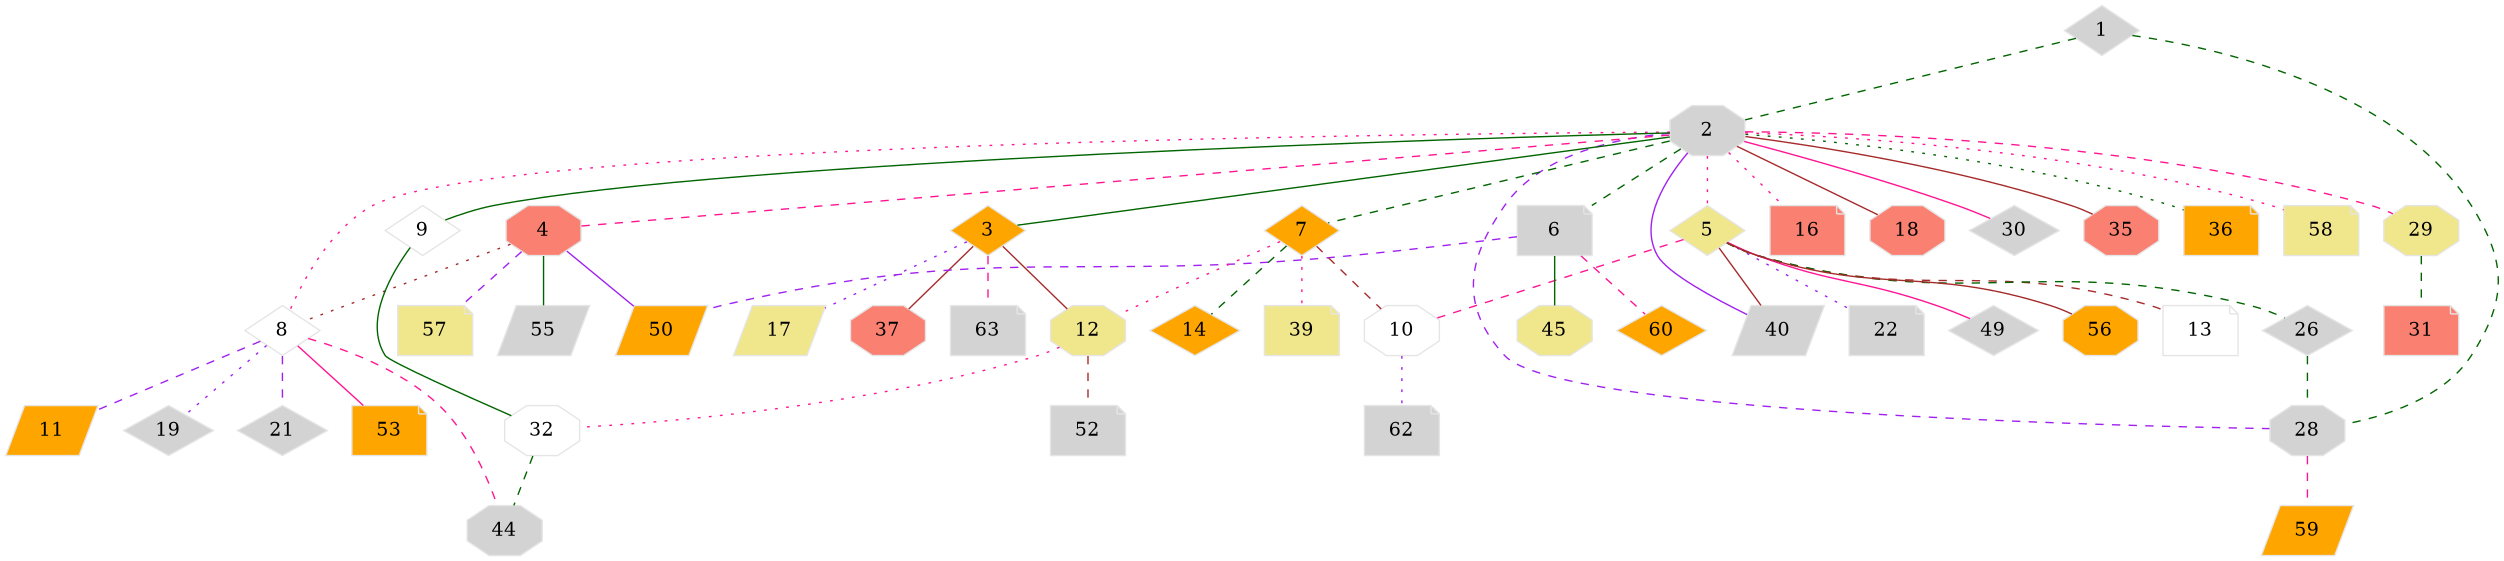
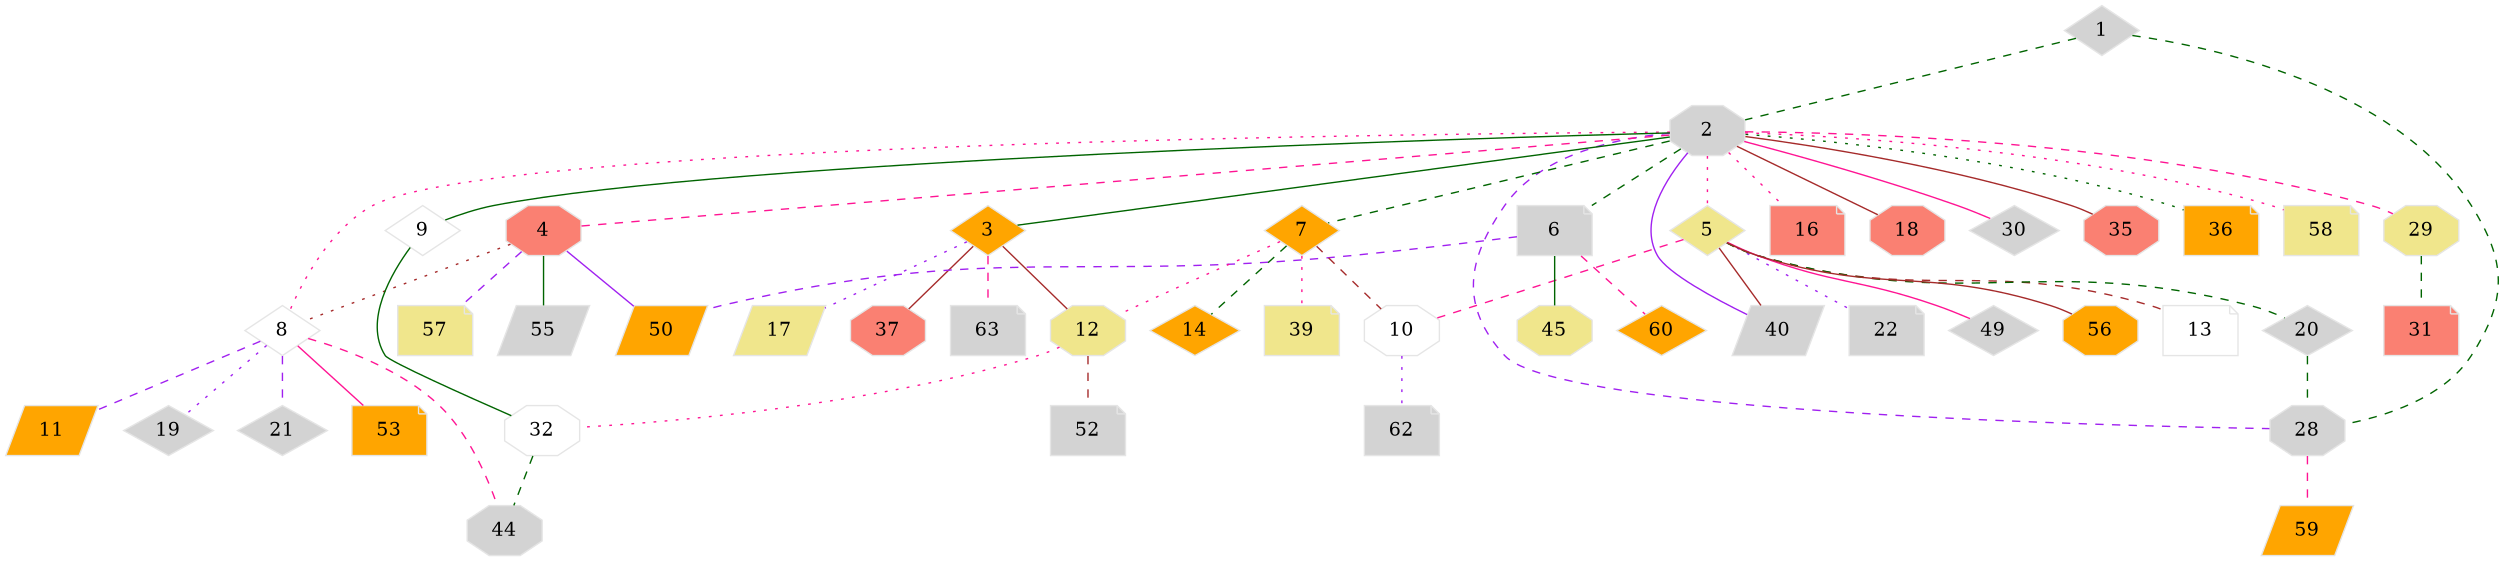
(2308, 331) -> (2308, 331)
